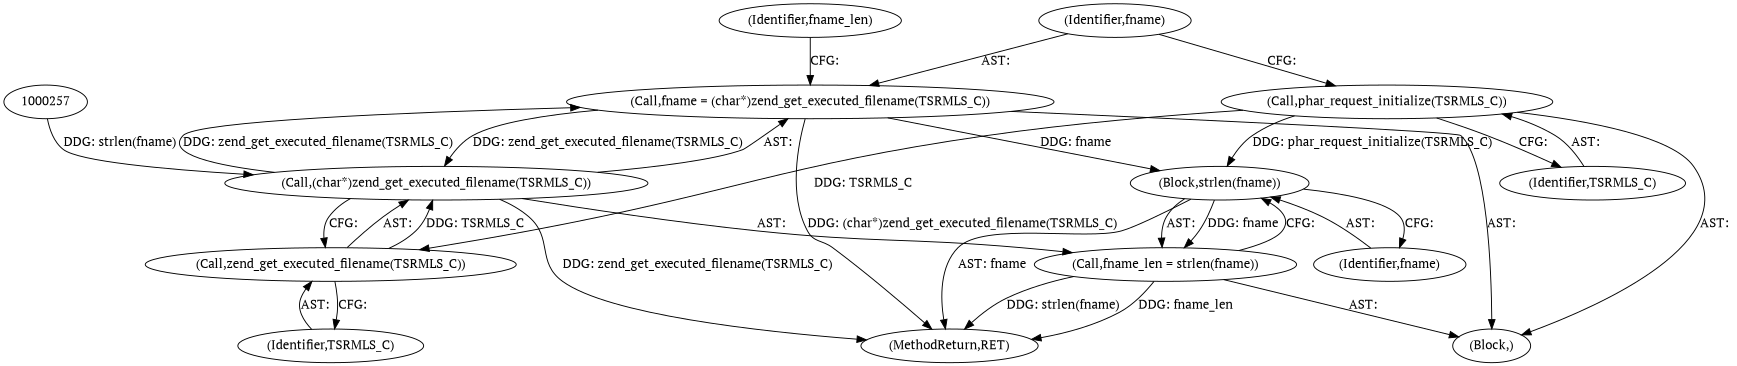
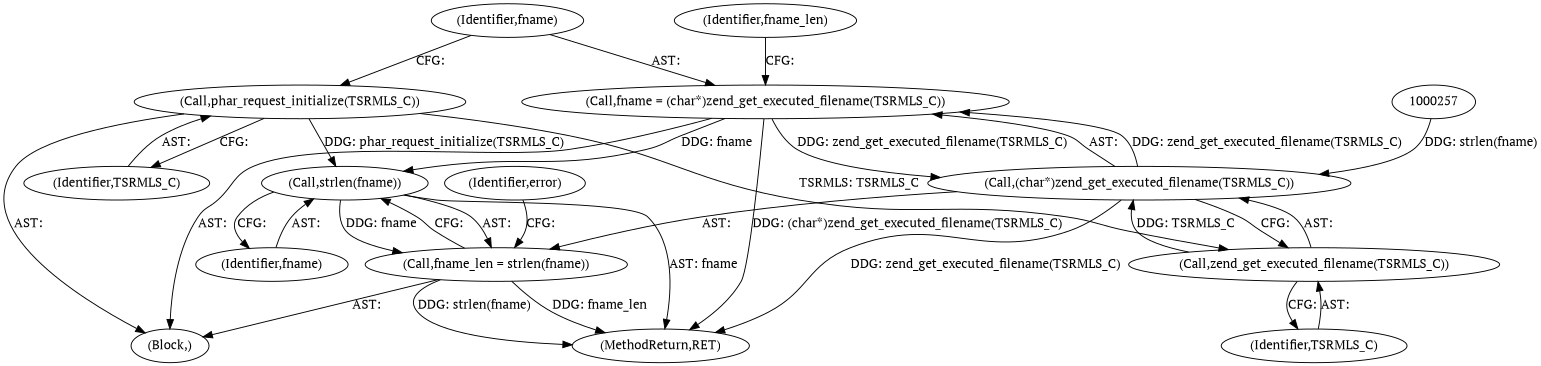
none -> (515, 183)
(864, 183) -> (859, 183)
(1220, 183) -> (345, 183)
